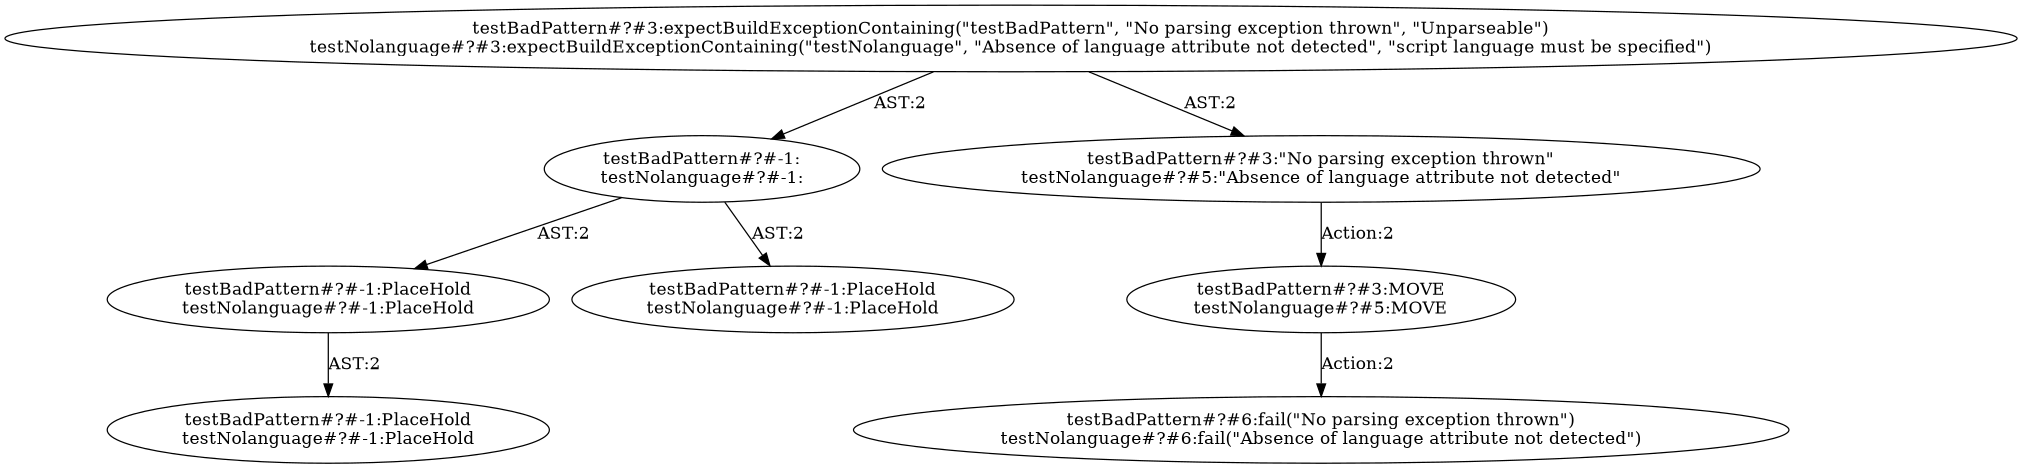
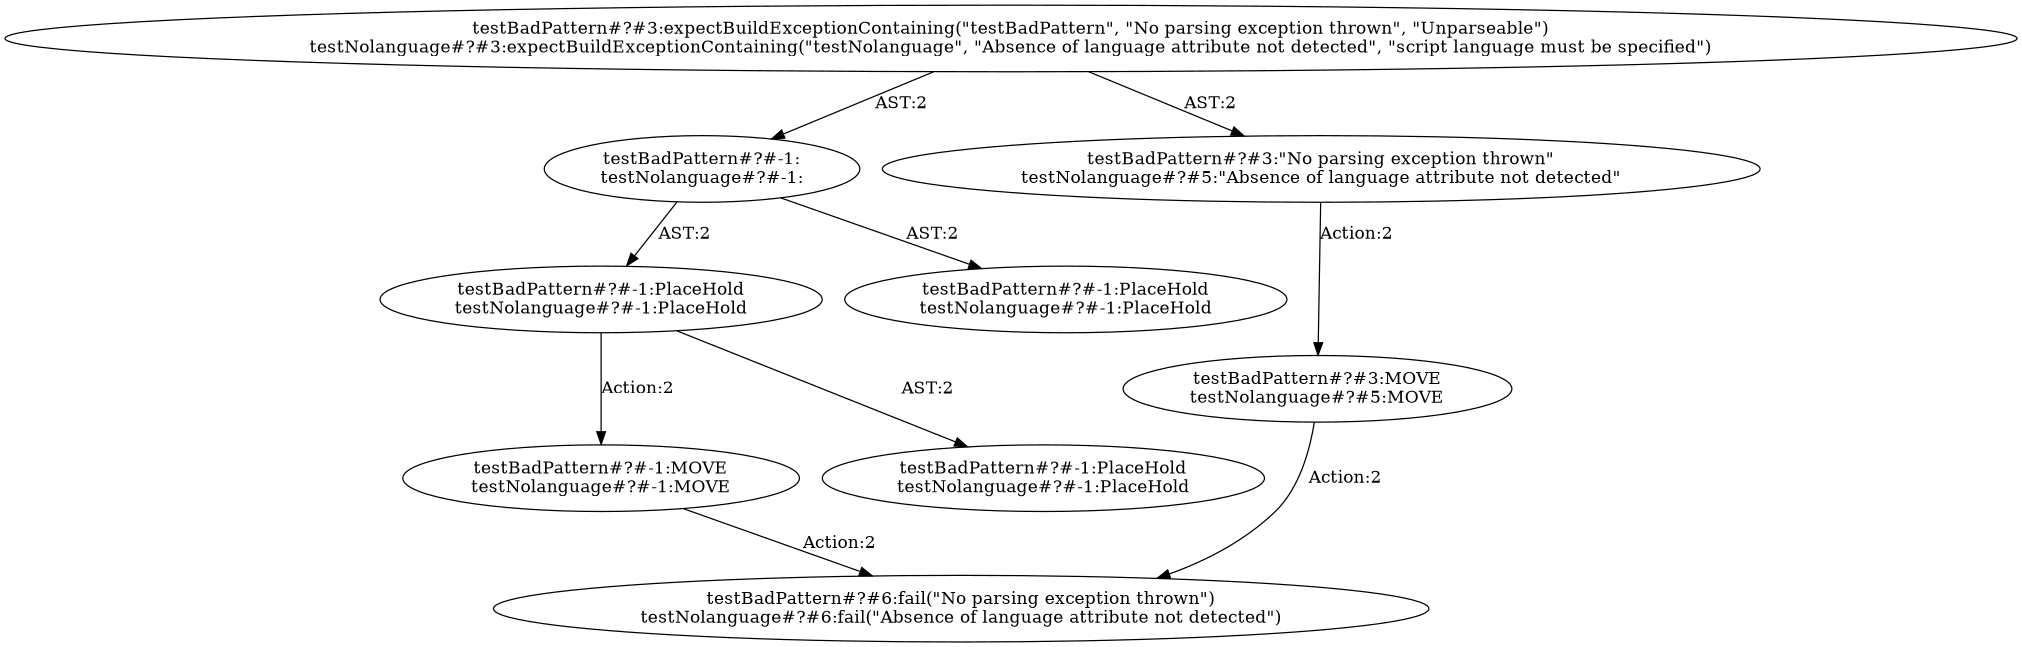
none -> (601, 478)
